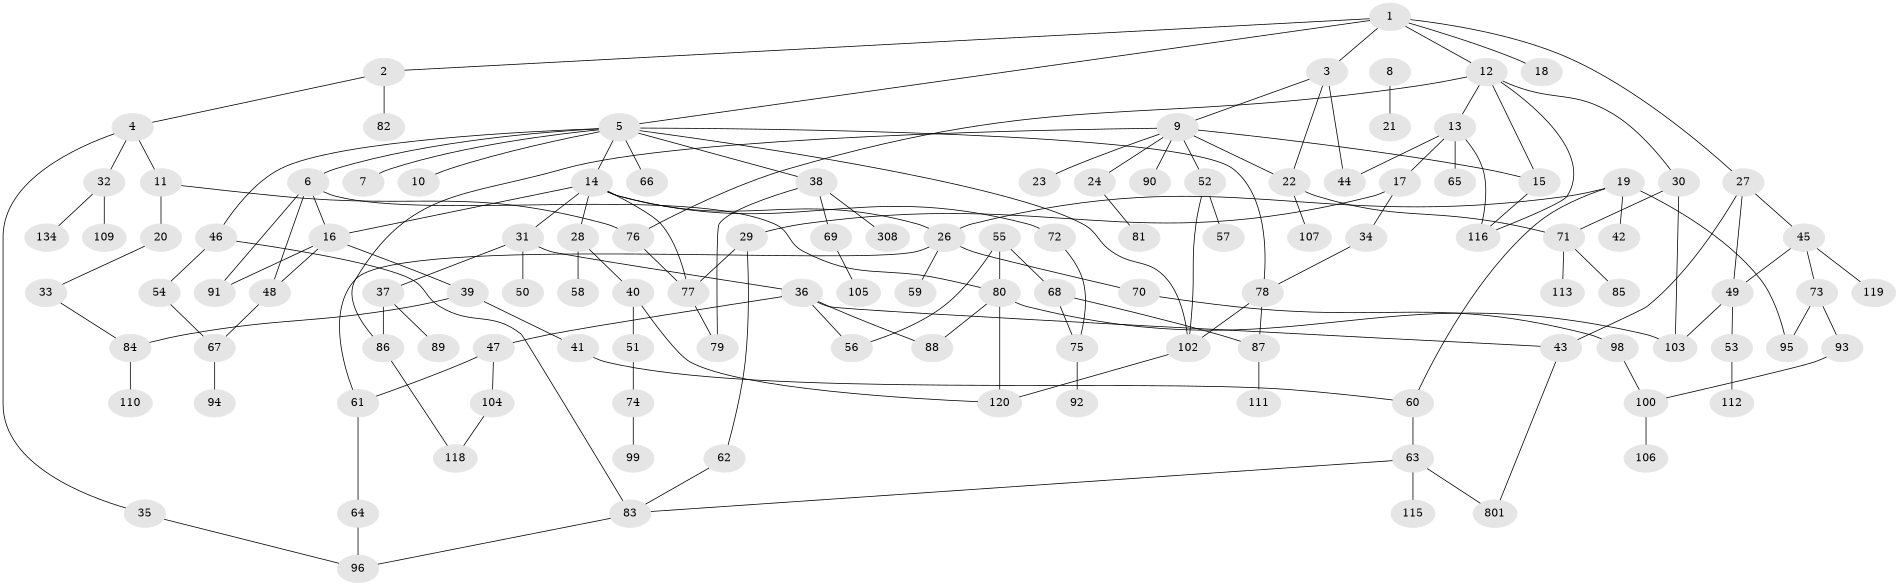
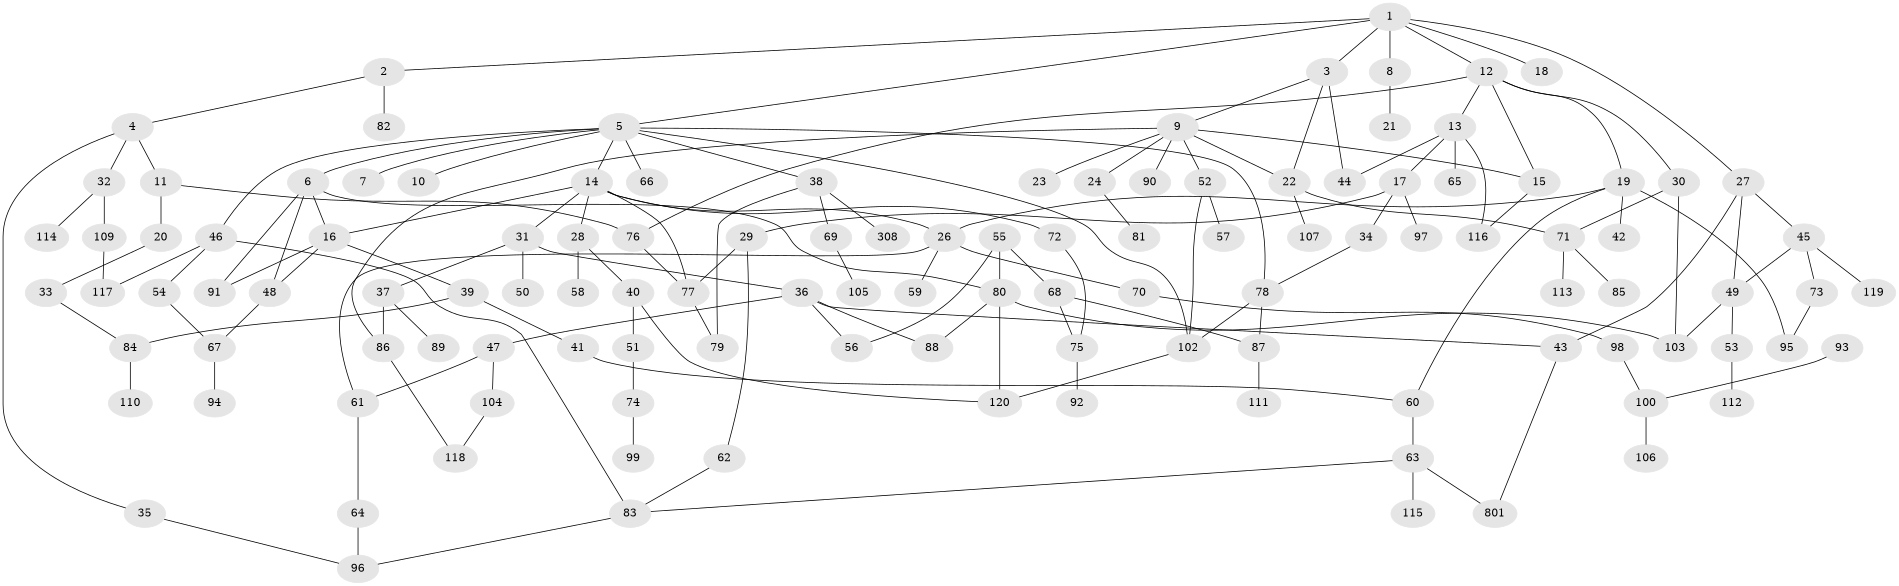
none -> (1390, 45)
(1573, 164) -> (1582, 106)
(47, 238) -> (47, 238)
none -> (1421, 238)
none -> (103, 293)
(1830, 321) -> none
